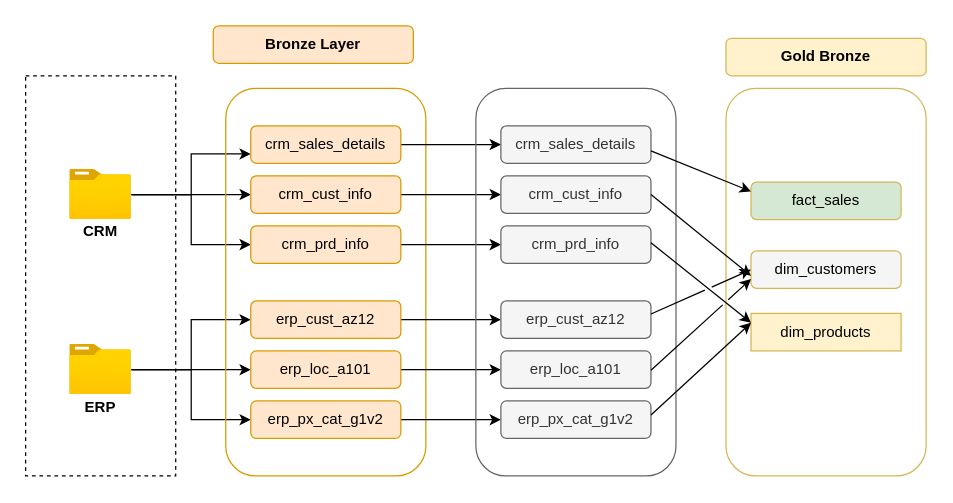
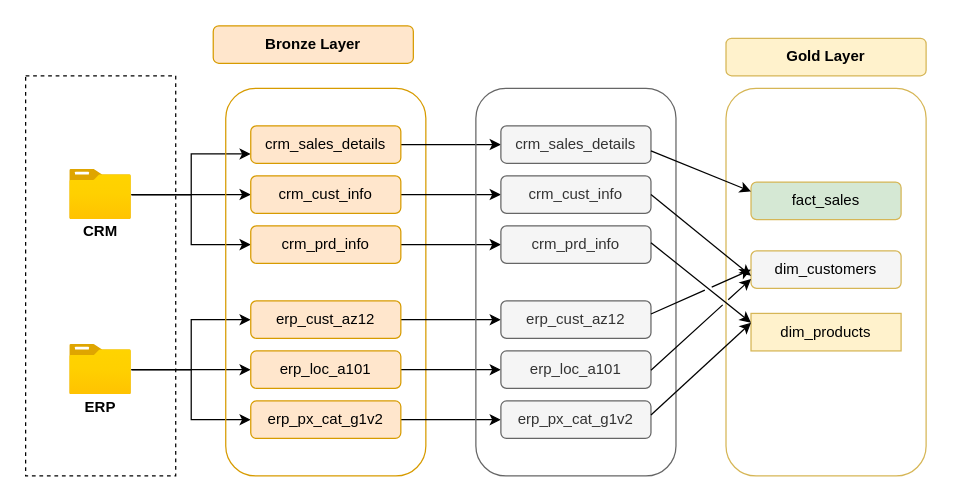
(826, 57) -> (826, 57)
